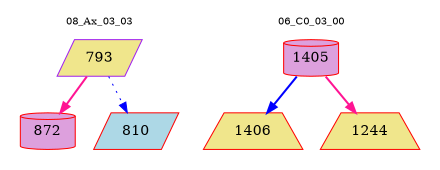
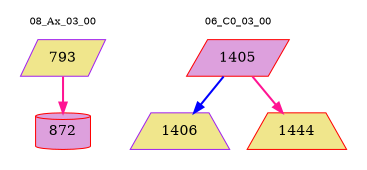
(100, 22) -> (63, 22)
(311, 58) -> (238, 58)
(136, 131) -> none
(253, 131) -> (180, 131)
(370, 131) -> (297, 131)
